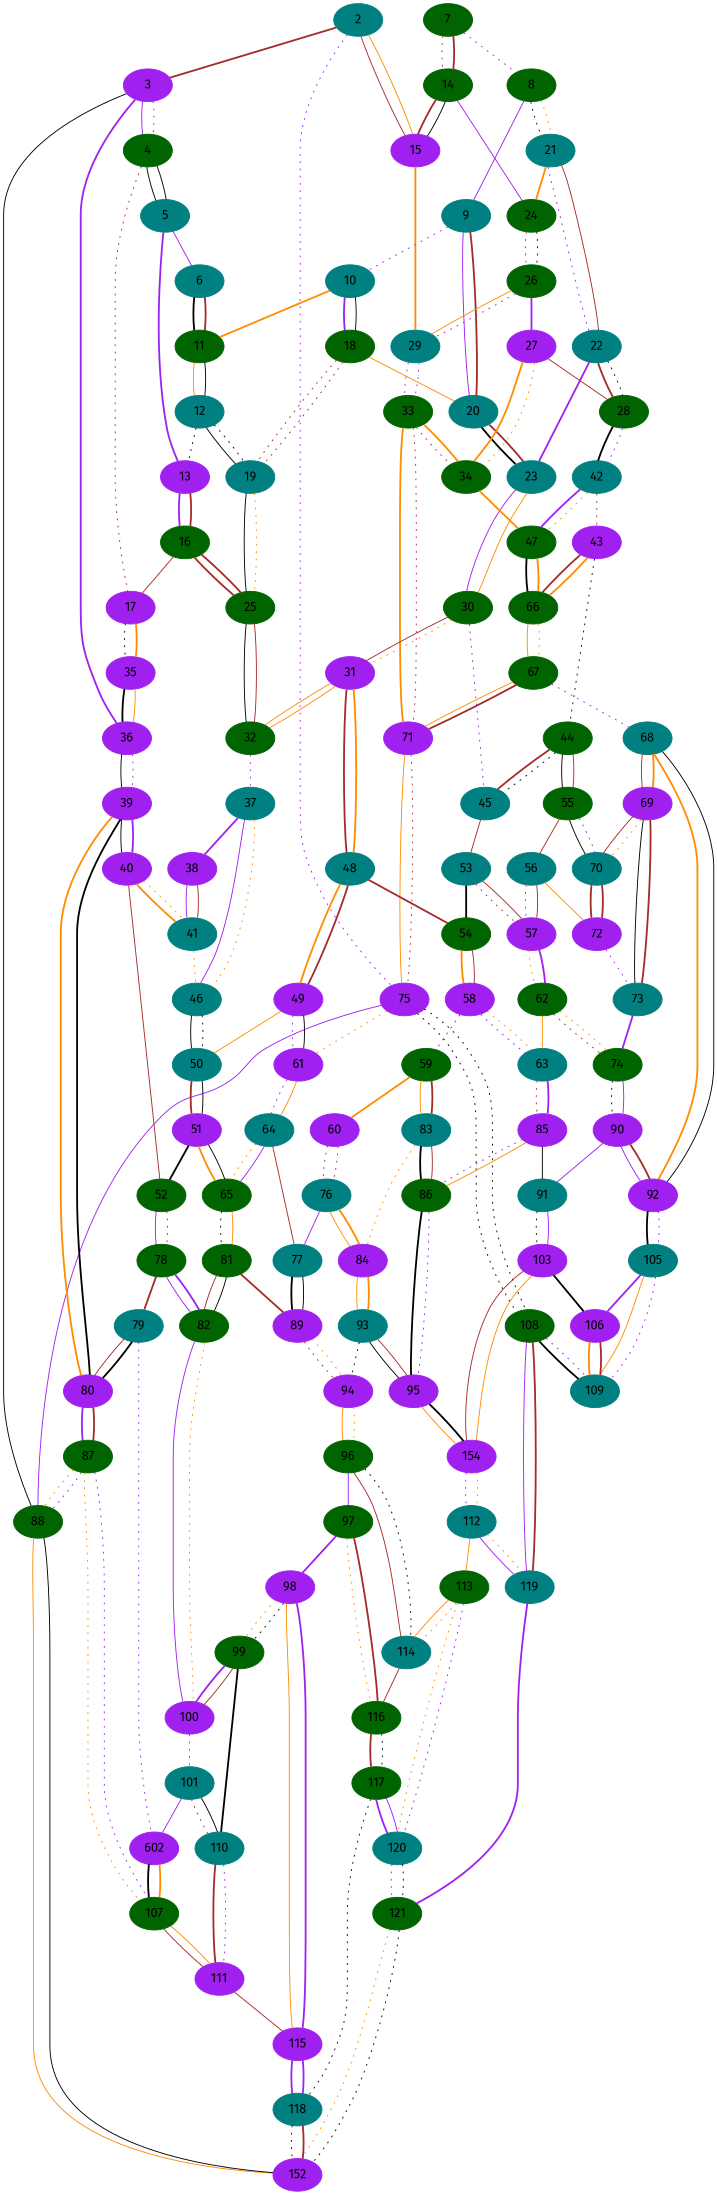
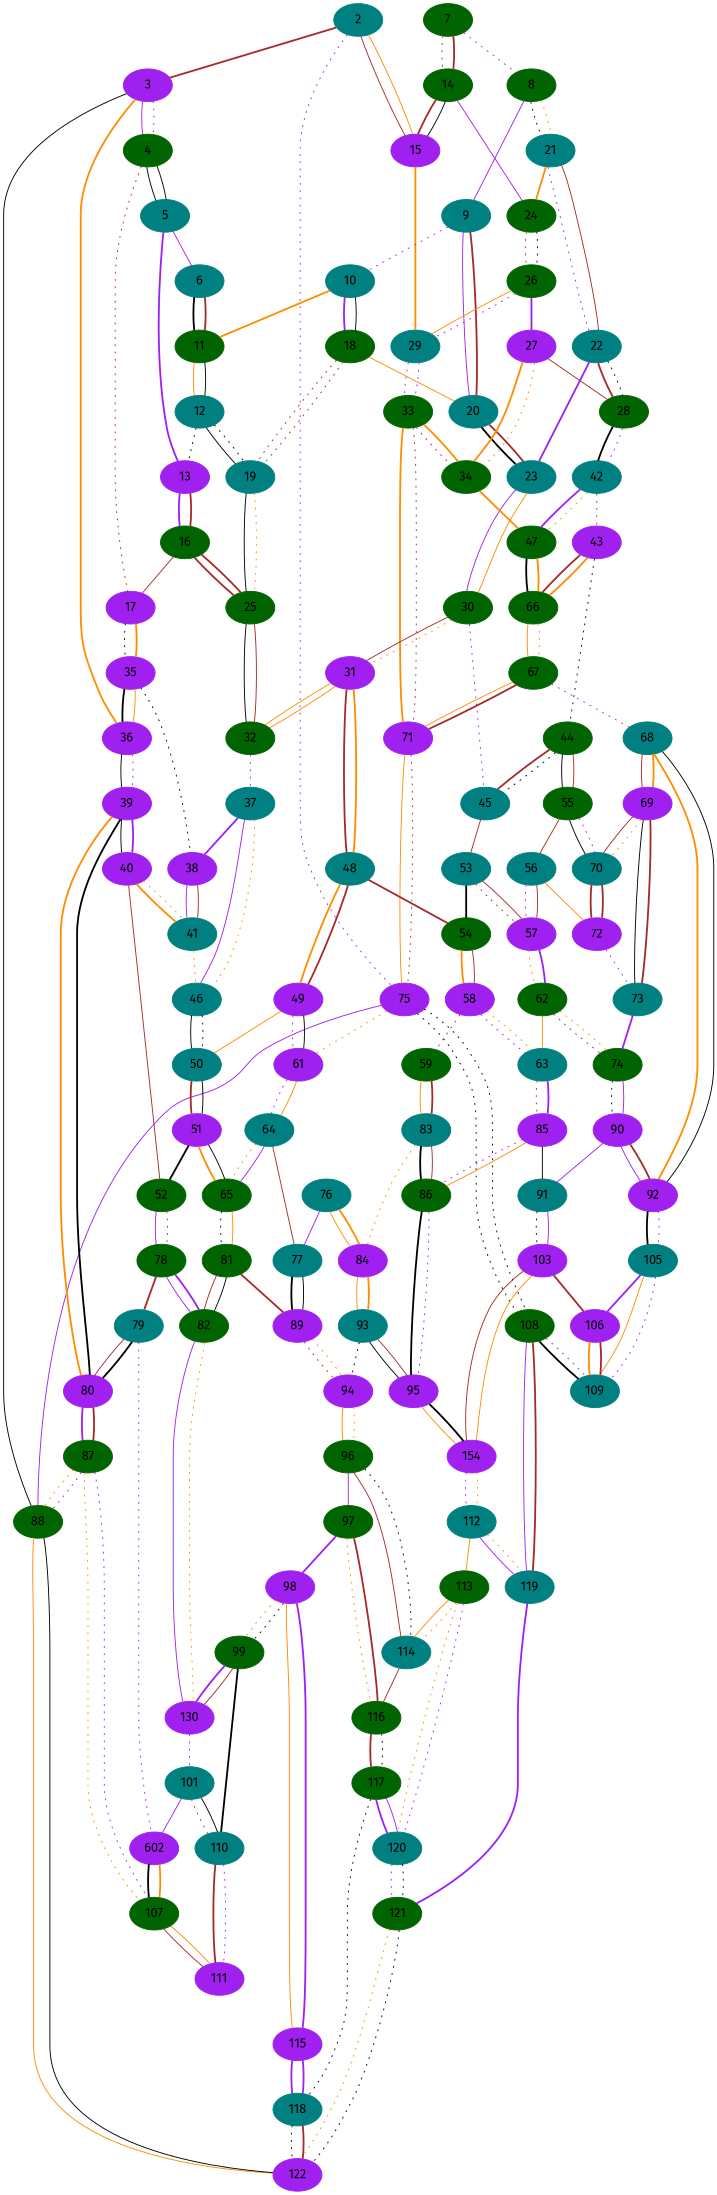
(81, 408) -> (81, 408)
none -> (174, 767)
(335, 1130) -> none
(569, 1293) -> (569, 1293)
(190, 1718) -> (190, 1718)
(259, 2012) -> none
(297, 2175) -> (297, 2175)
